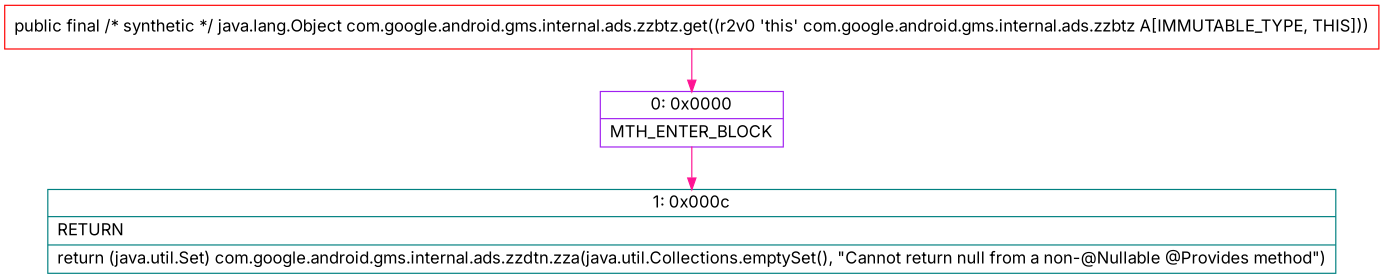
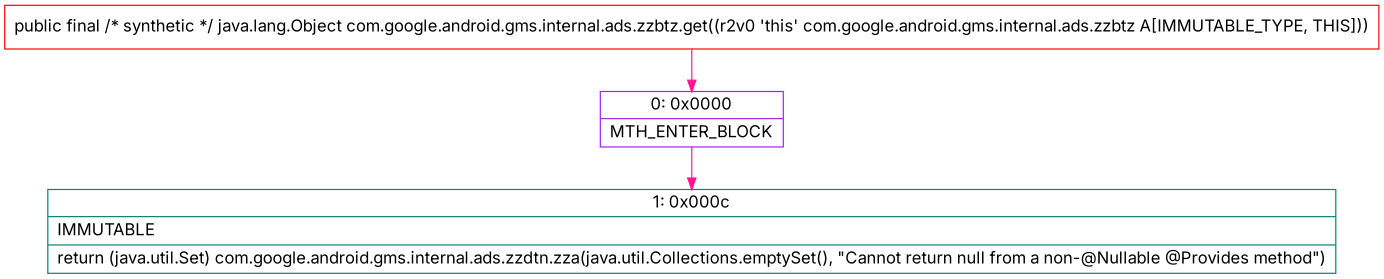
(91, 230) -> (106, 230)
